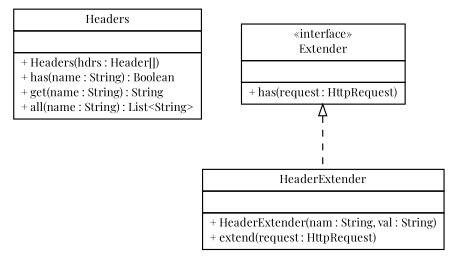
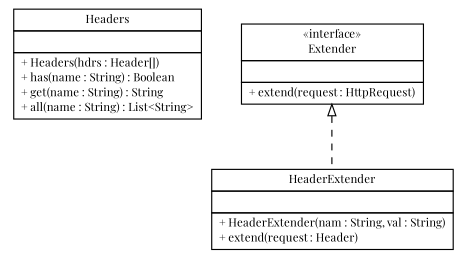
(323, 93) -> (332, 93)
(294, 238) -> (289, 238)
